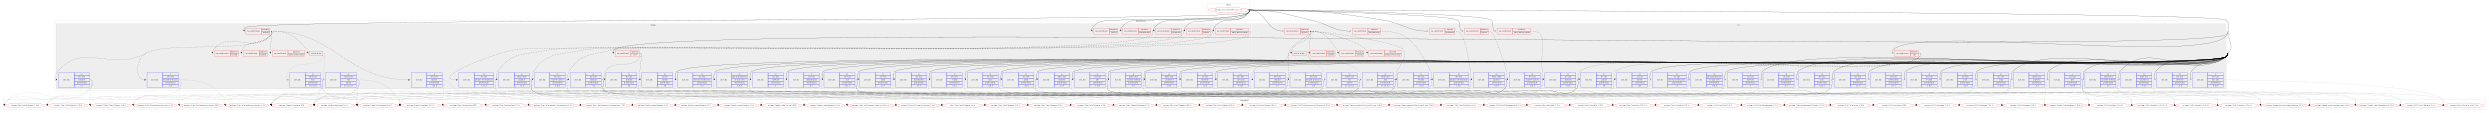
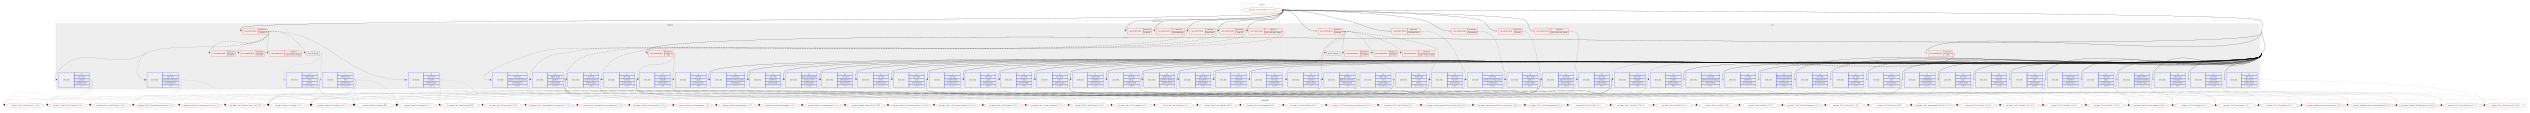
(201, 105) -> (246, 105)
none -> (651, 105)
